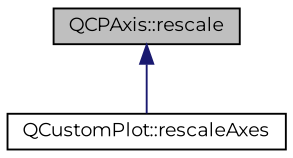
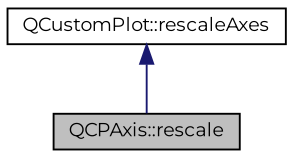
(147, 89) -> (147, 89)
